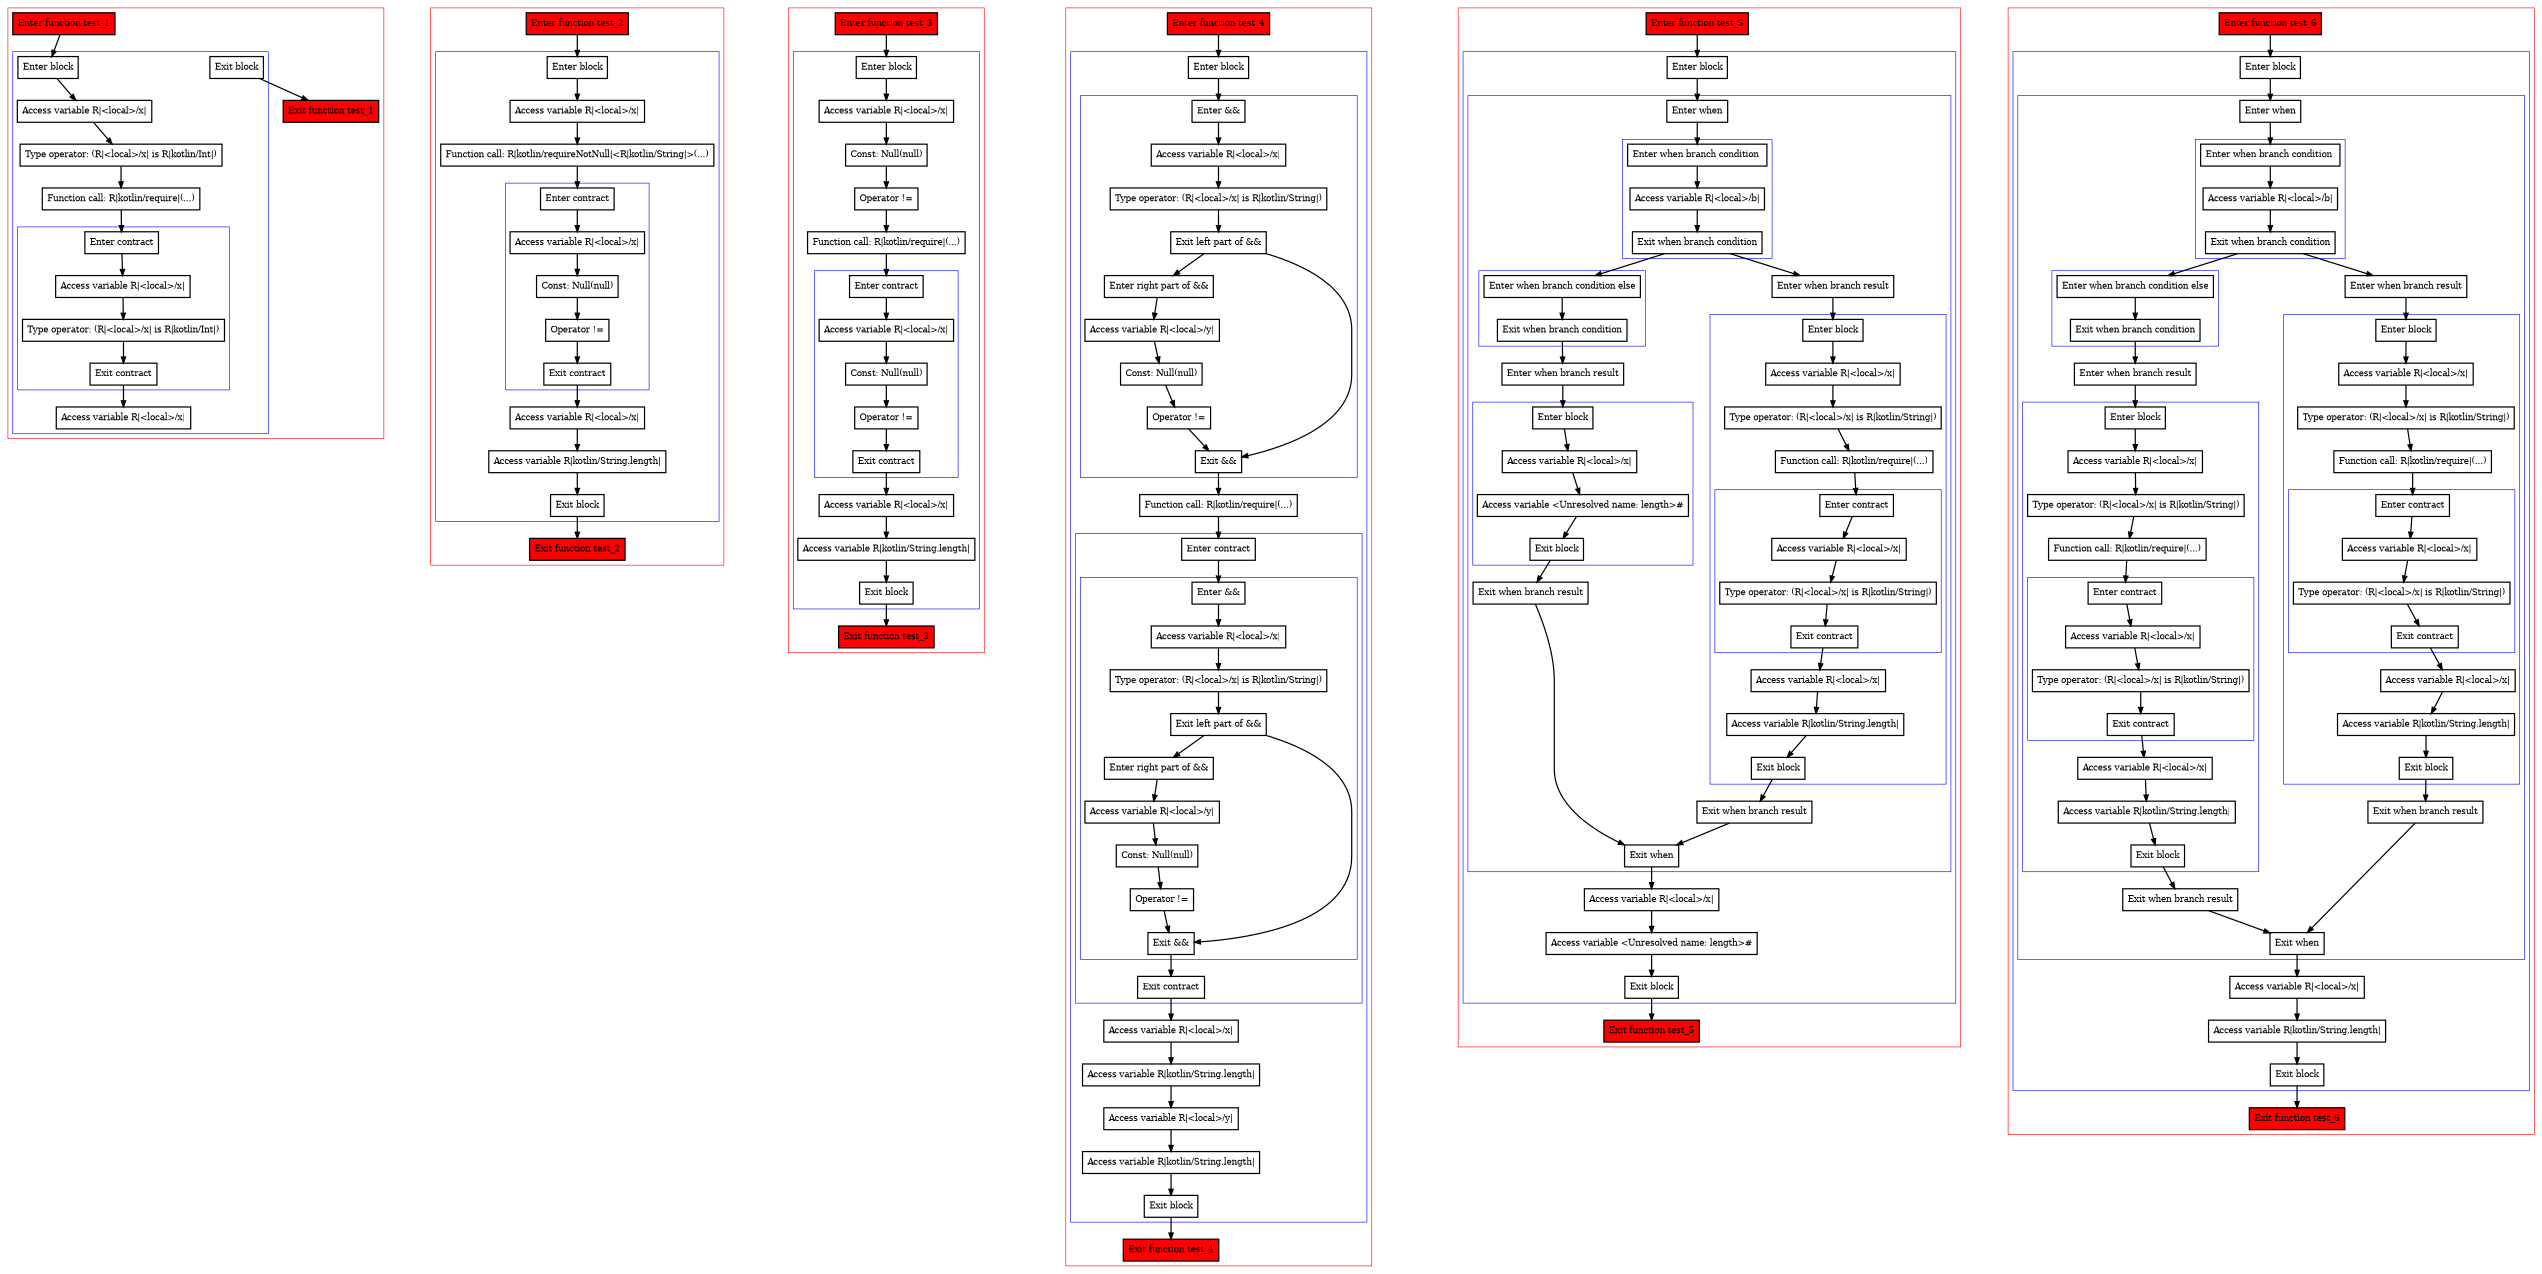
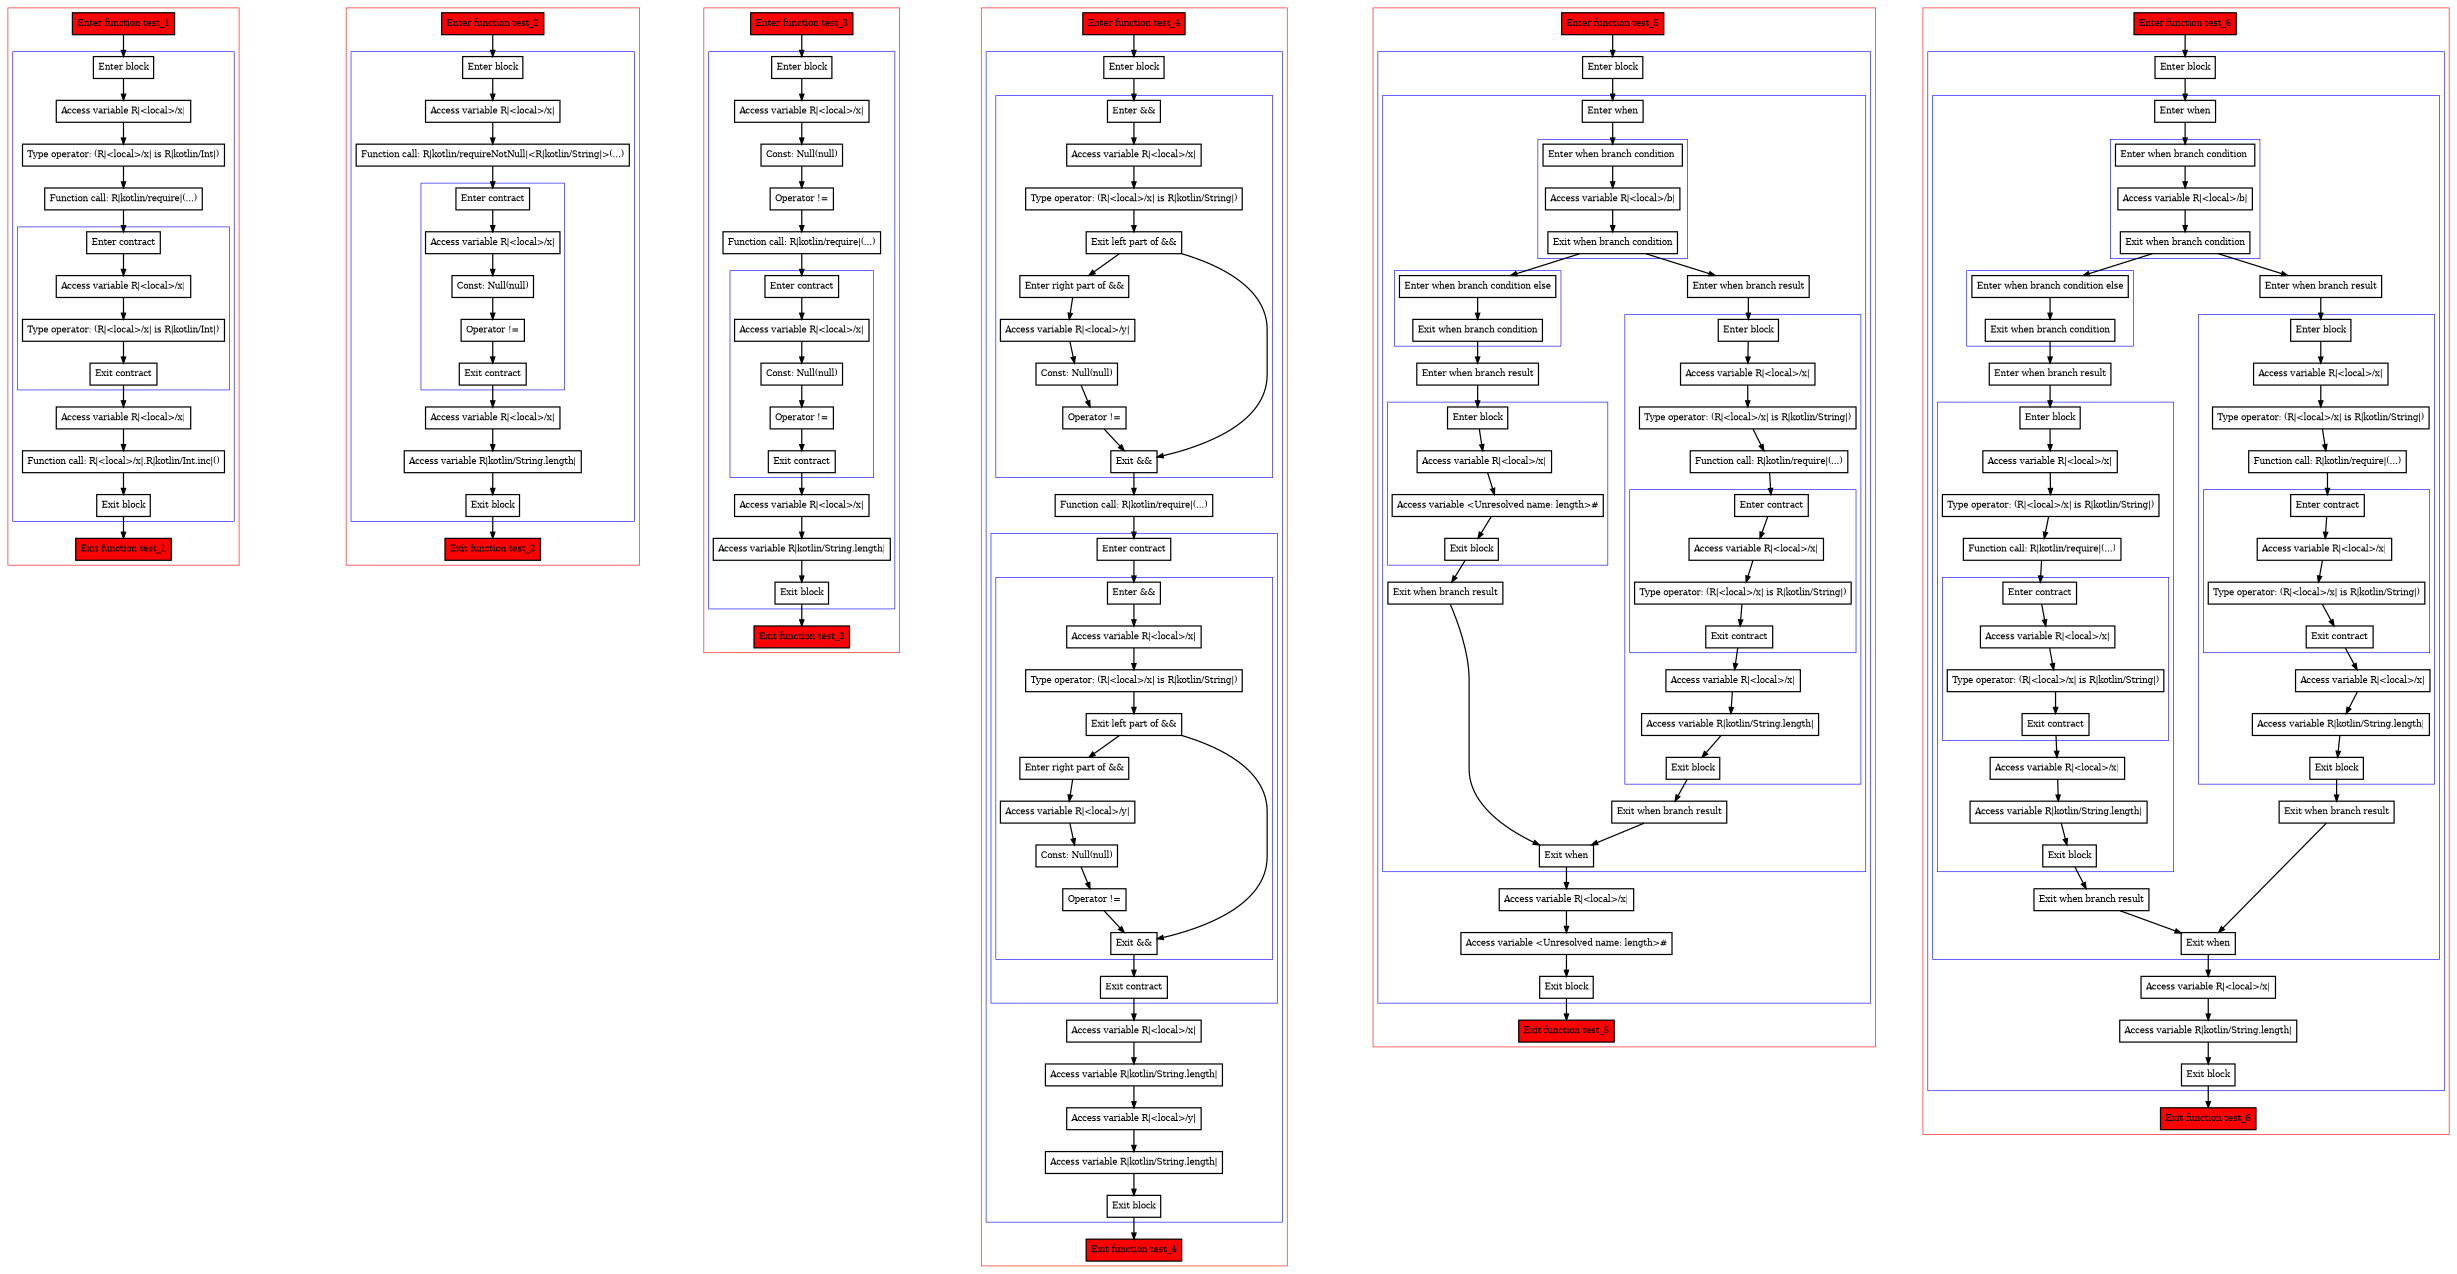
none -> (123, 462)
